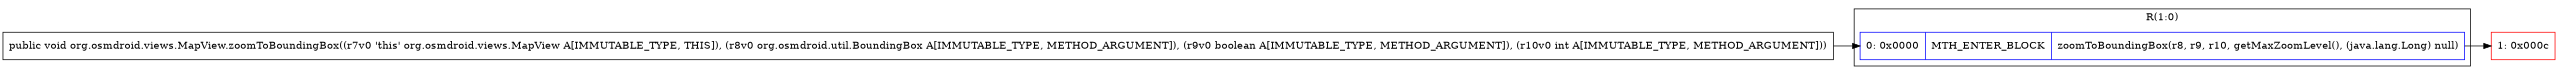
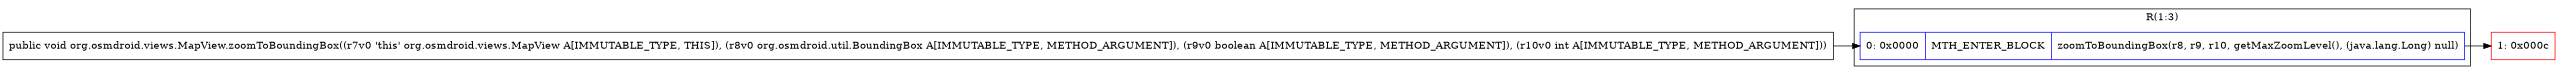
(2162, 17) -> (2162, 17)
